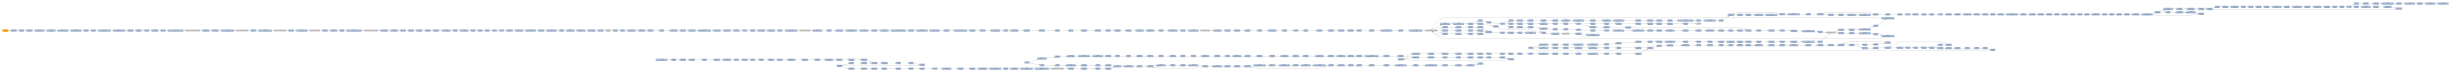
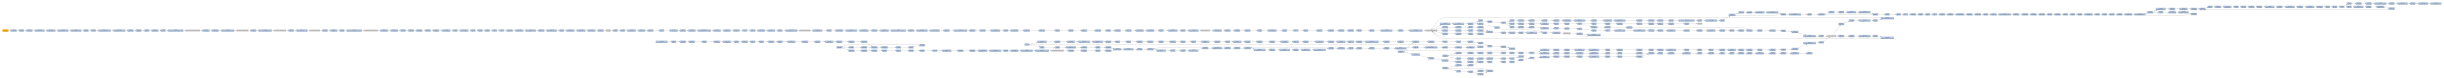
(1820, 45) -> none
